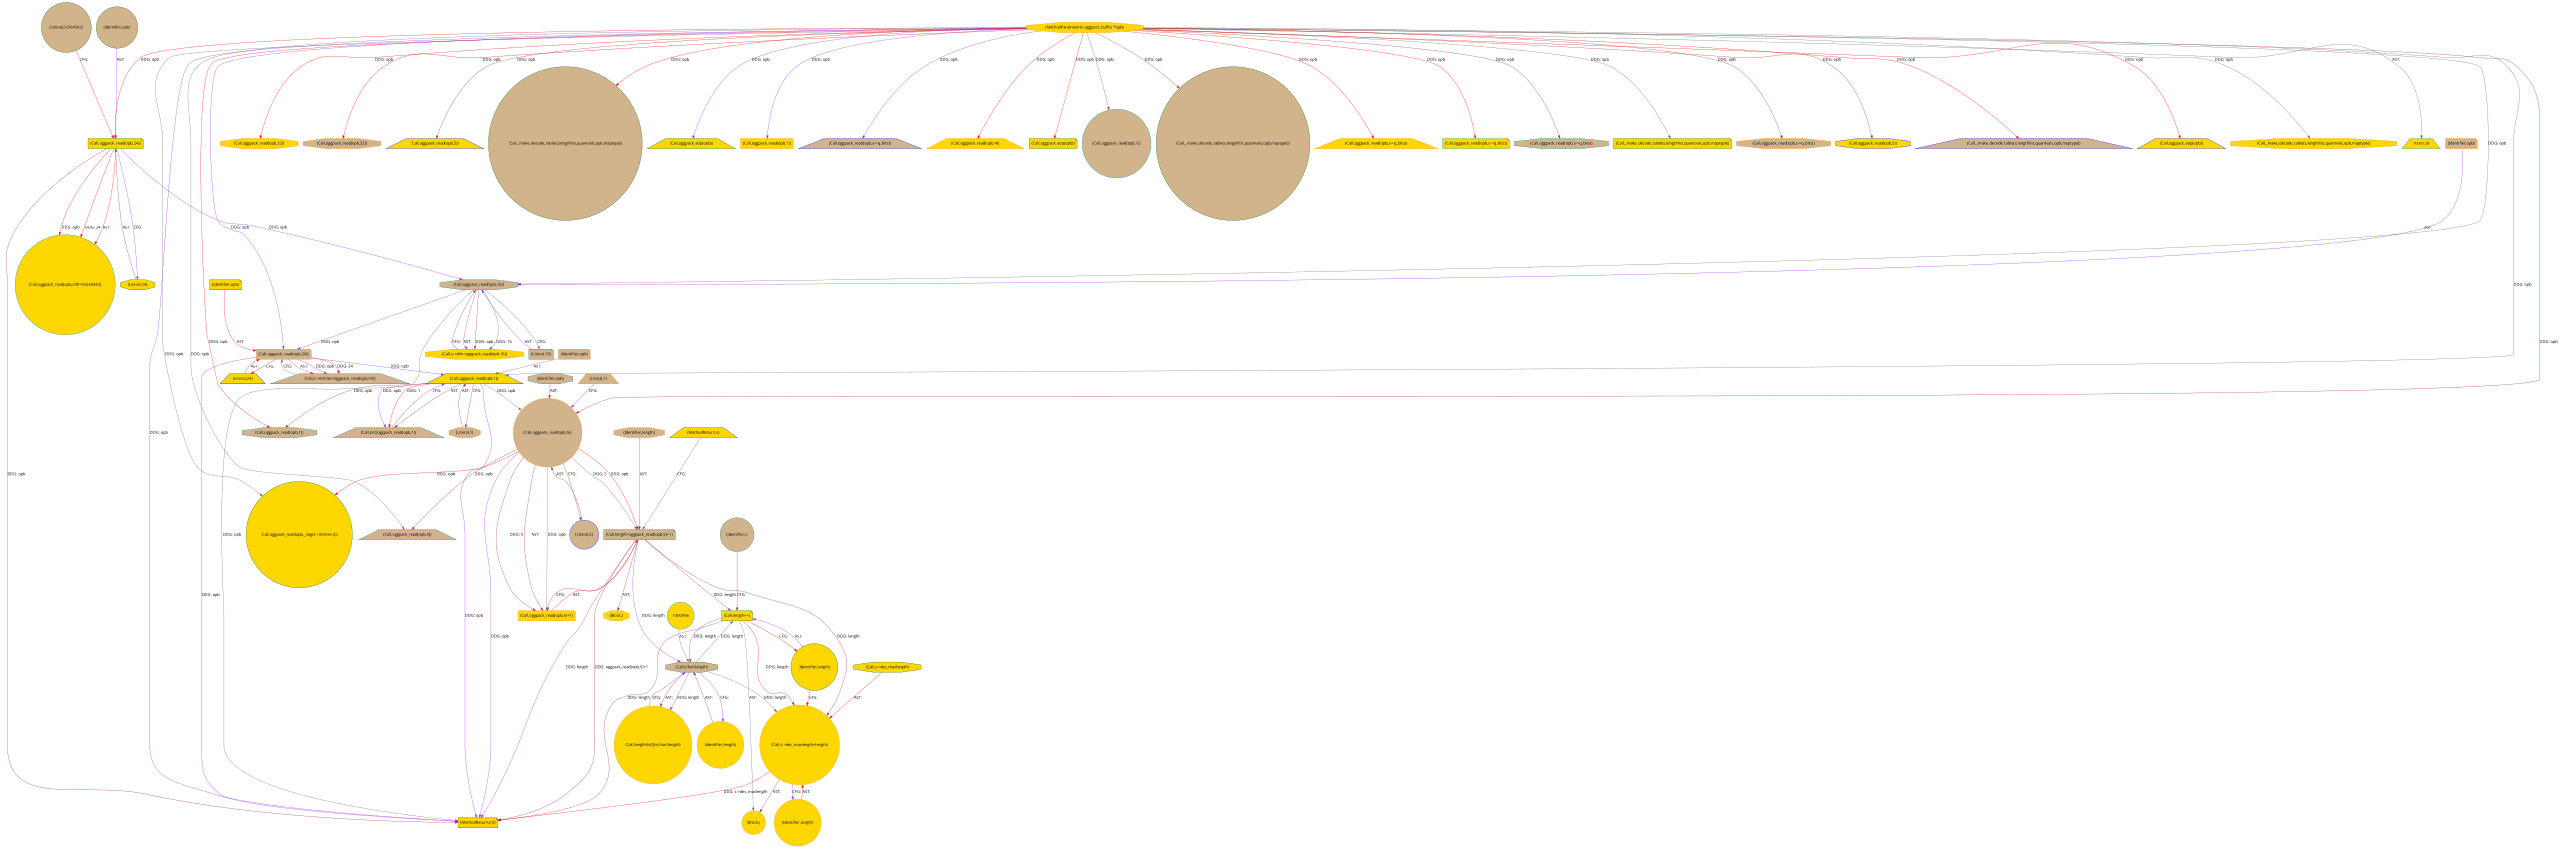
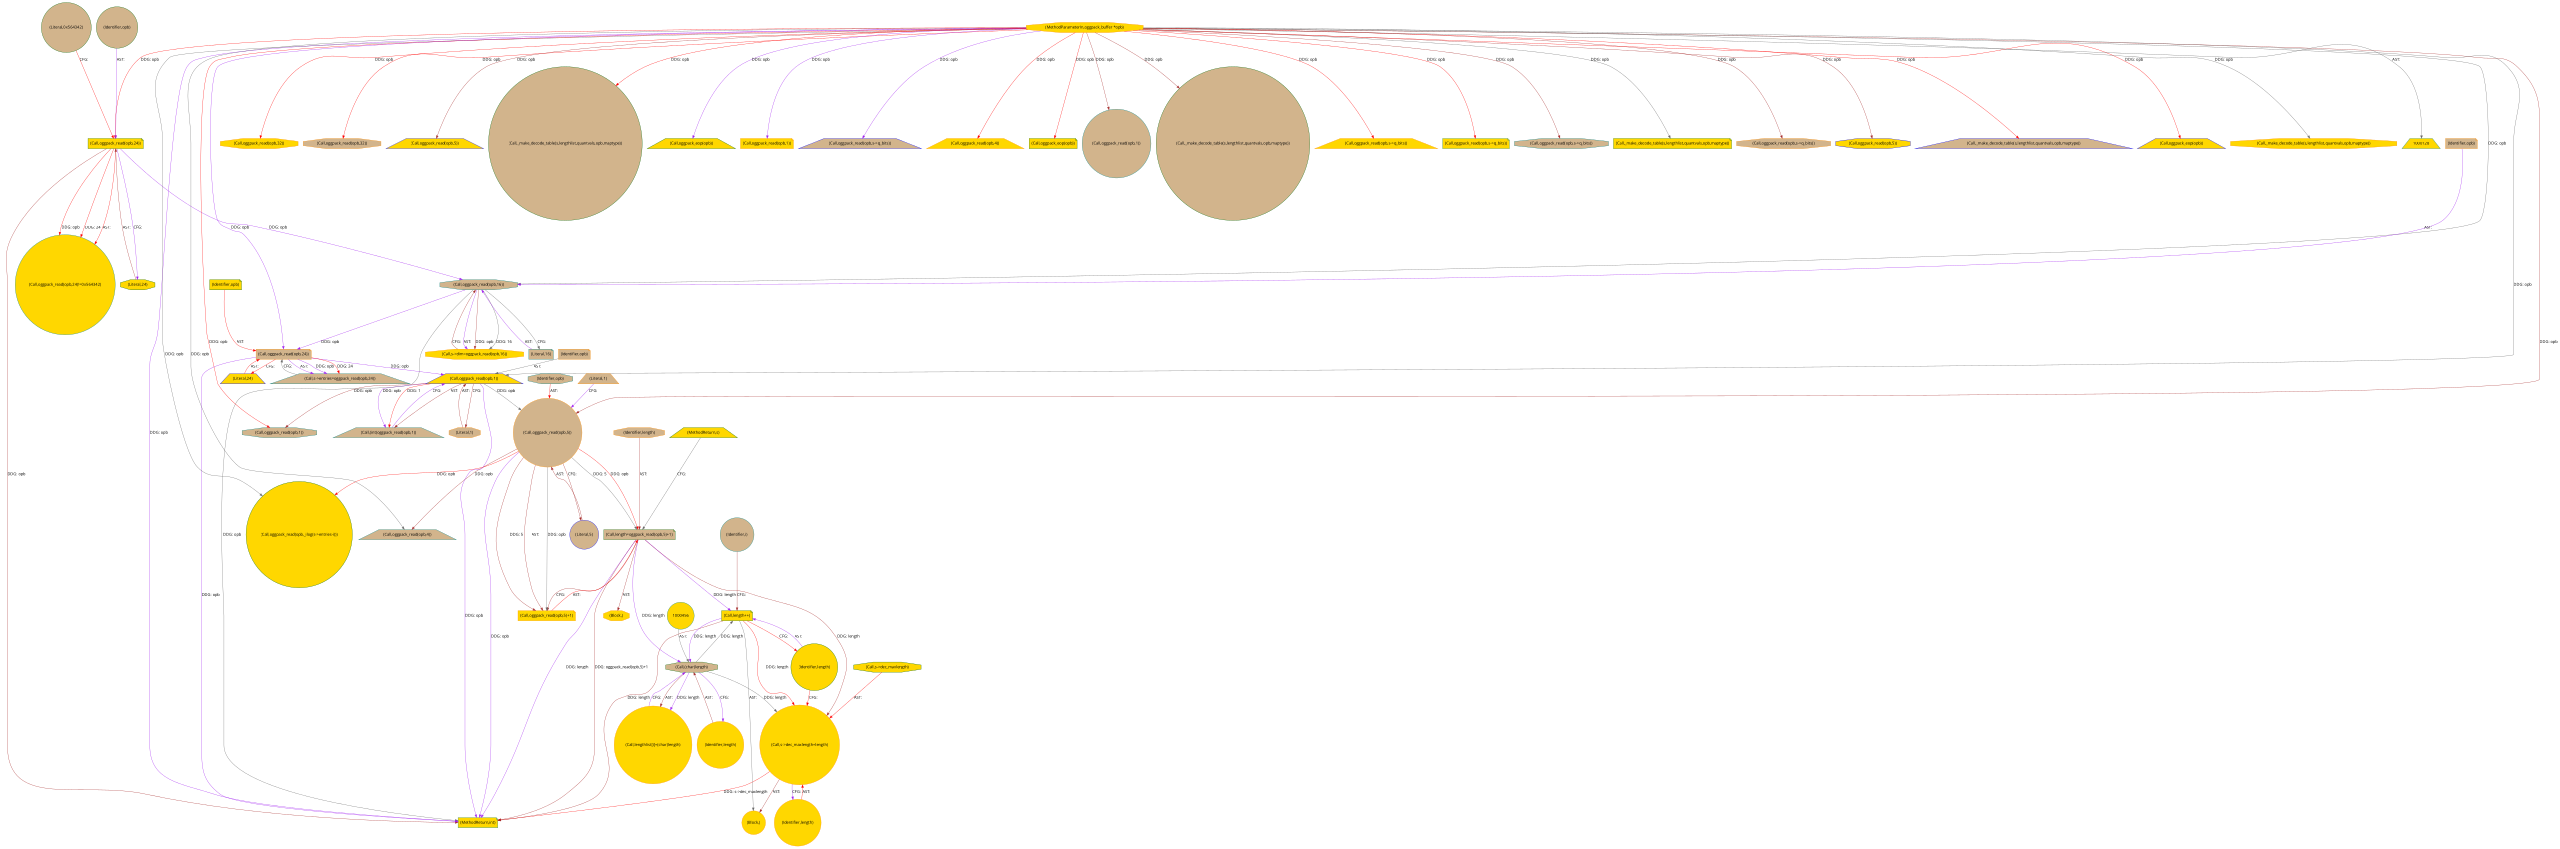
(478, 823) -> (478, 823)
